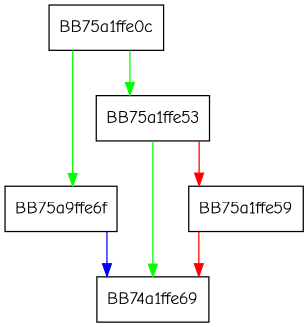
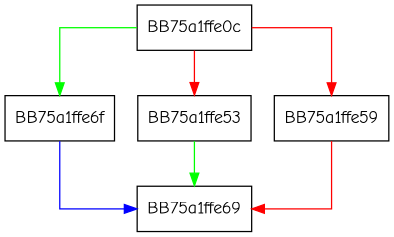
(130, 67) -> (194, 67)
(199, 157) -> (319, 28)
(61, 209) -> (60, 118)
(153, 299) -> (194, 209)
